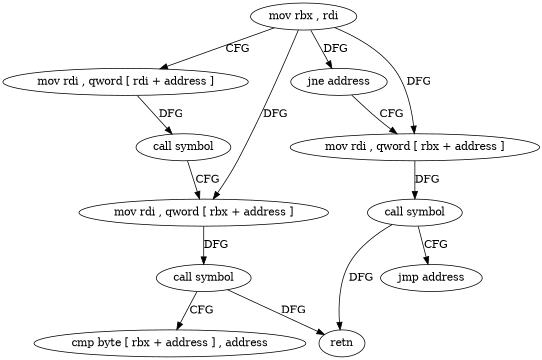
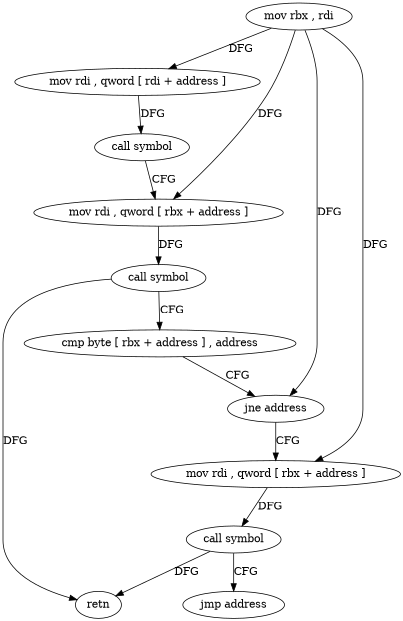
(238, 49) -> (241, 49)
none -> (216, 375)
